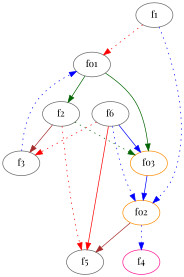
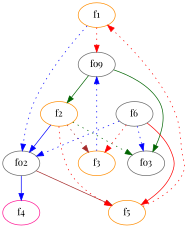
(154, 15) -> (97, 15)
(92, 64) -> (97, 64)
(61, 114) -> (59, 114)
none -> (177, 118)
(43, 136) -> (75, 135)
(128, 136) -> (139, 135)
(21, 163) -> (97, 163)
(149, 163) -> (146, 163)
(146, 184) -> (42, 136)
(141, 213) -> (21, 163)
(141, 234) -> (21, 185)
(85, 262) -> (127, 213)
